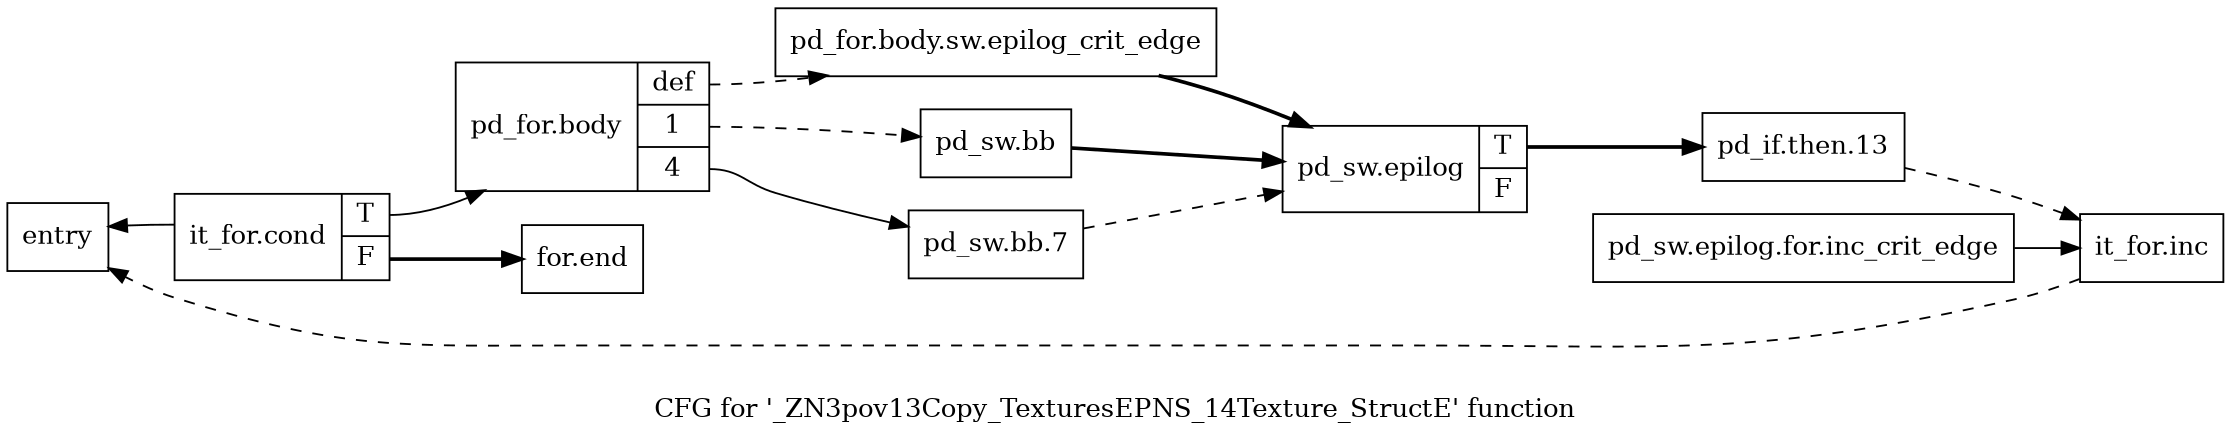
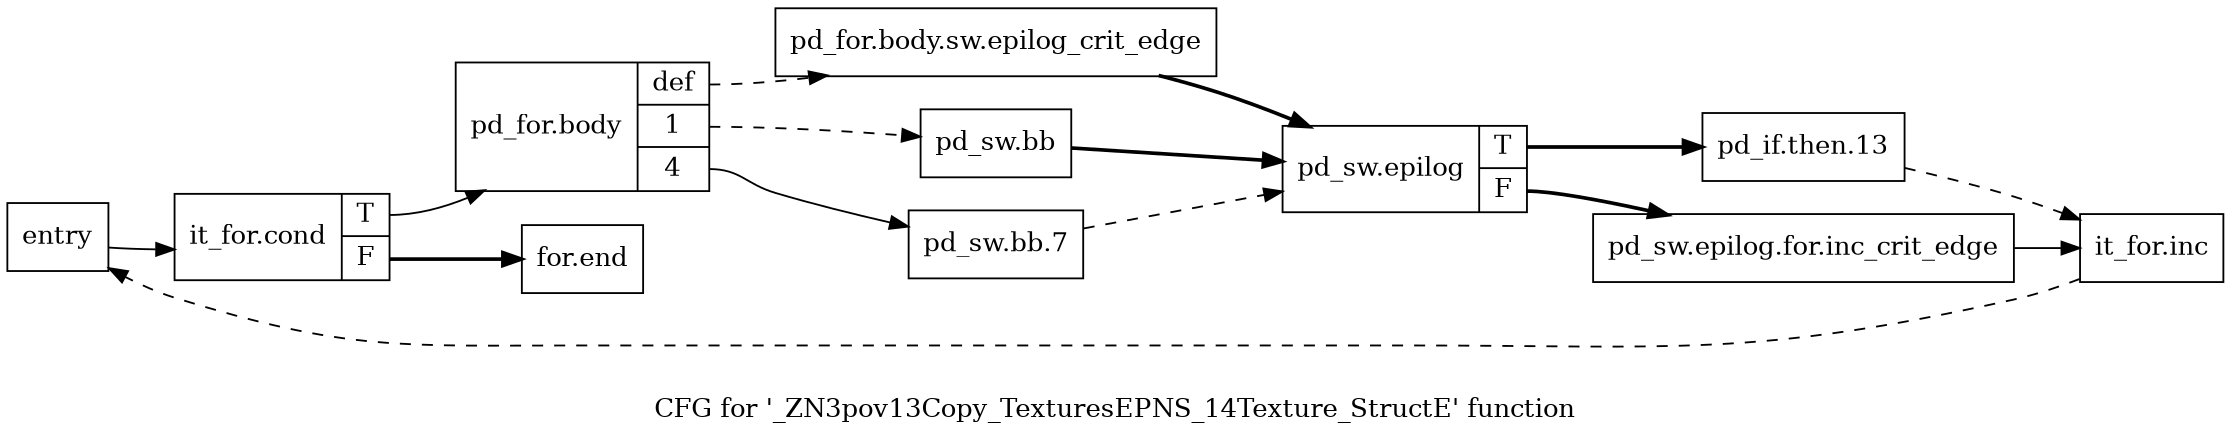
none -> (1588, 199)
(151, 225) -> (132, 249)
